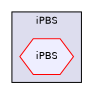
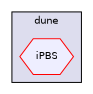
(47, 21) -> (47, 21)
